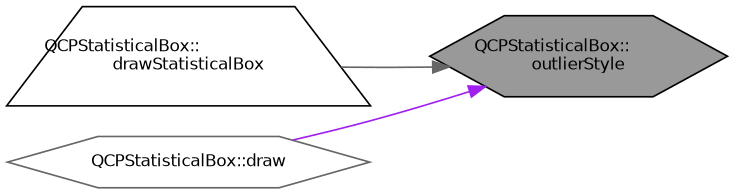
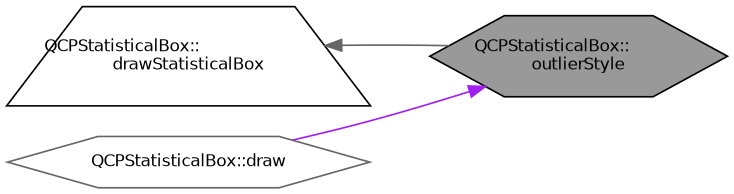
(387, 67) -> (396, 45)
